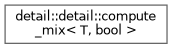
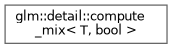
(86, 24) -> (86, 24)
